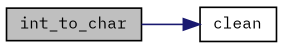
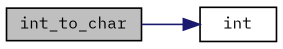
(238, 24) -> (238, 24)
